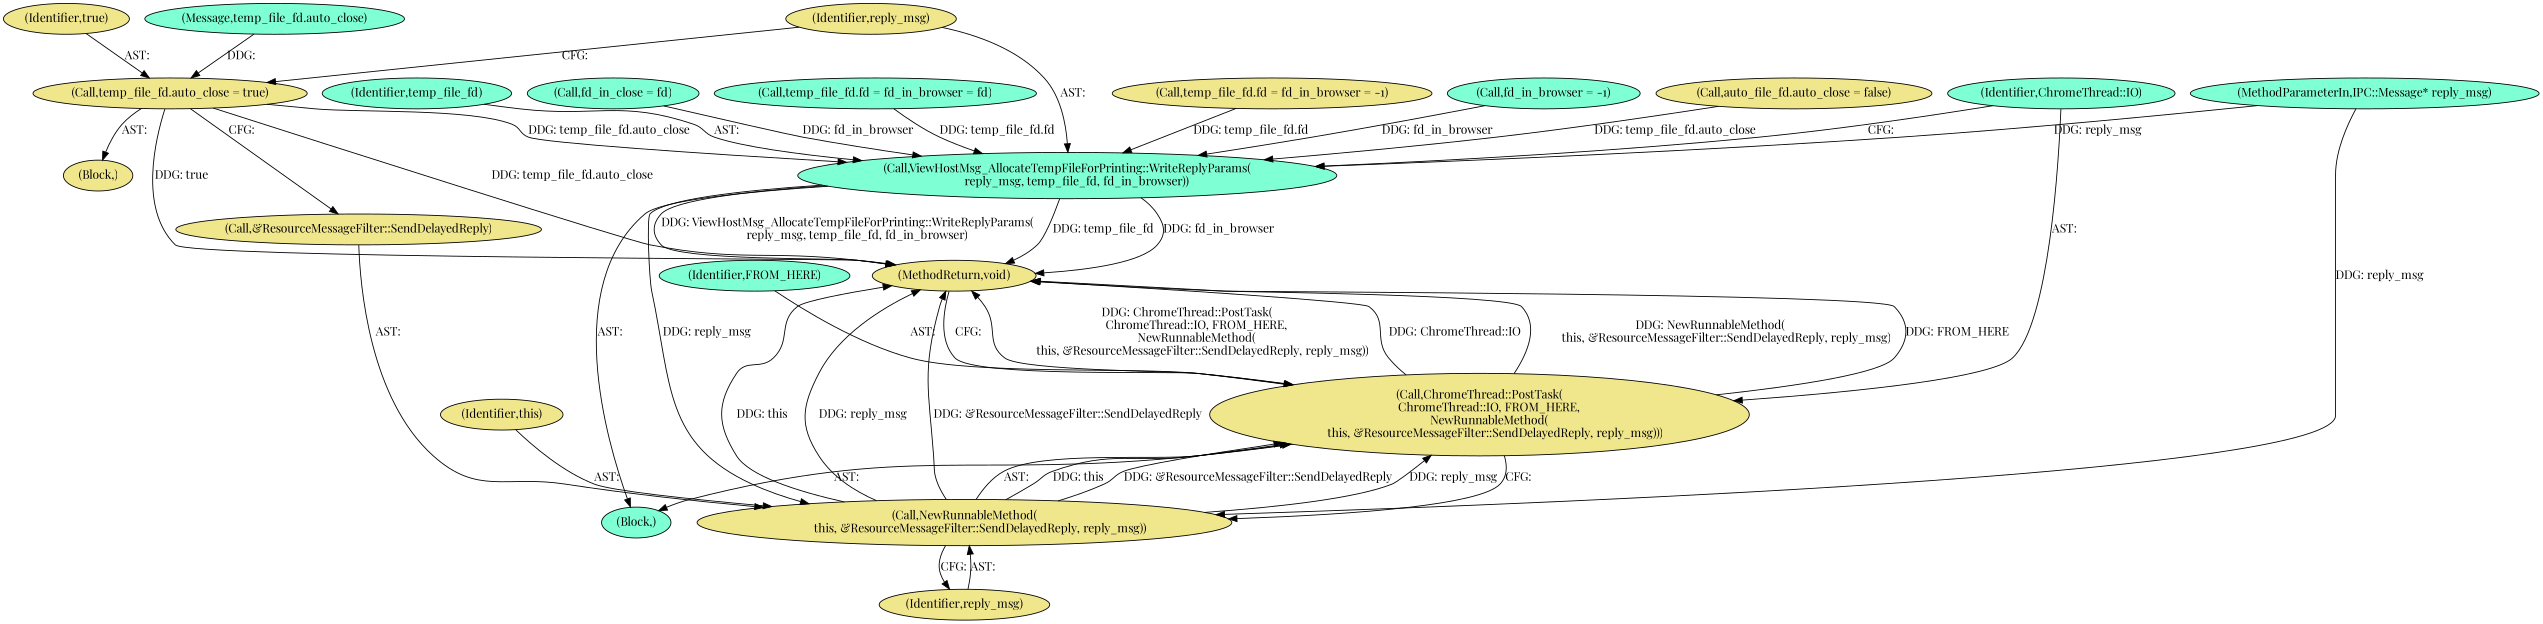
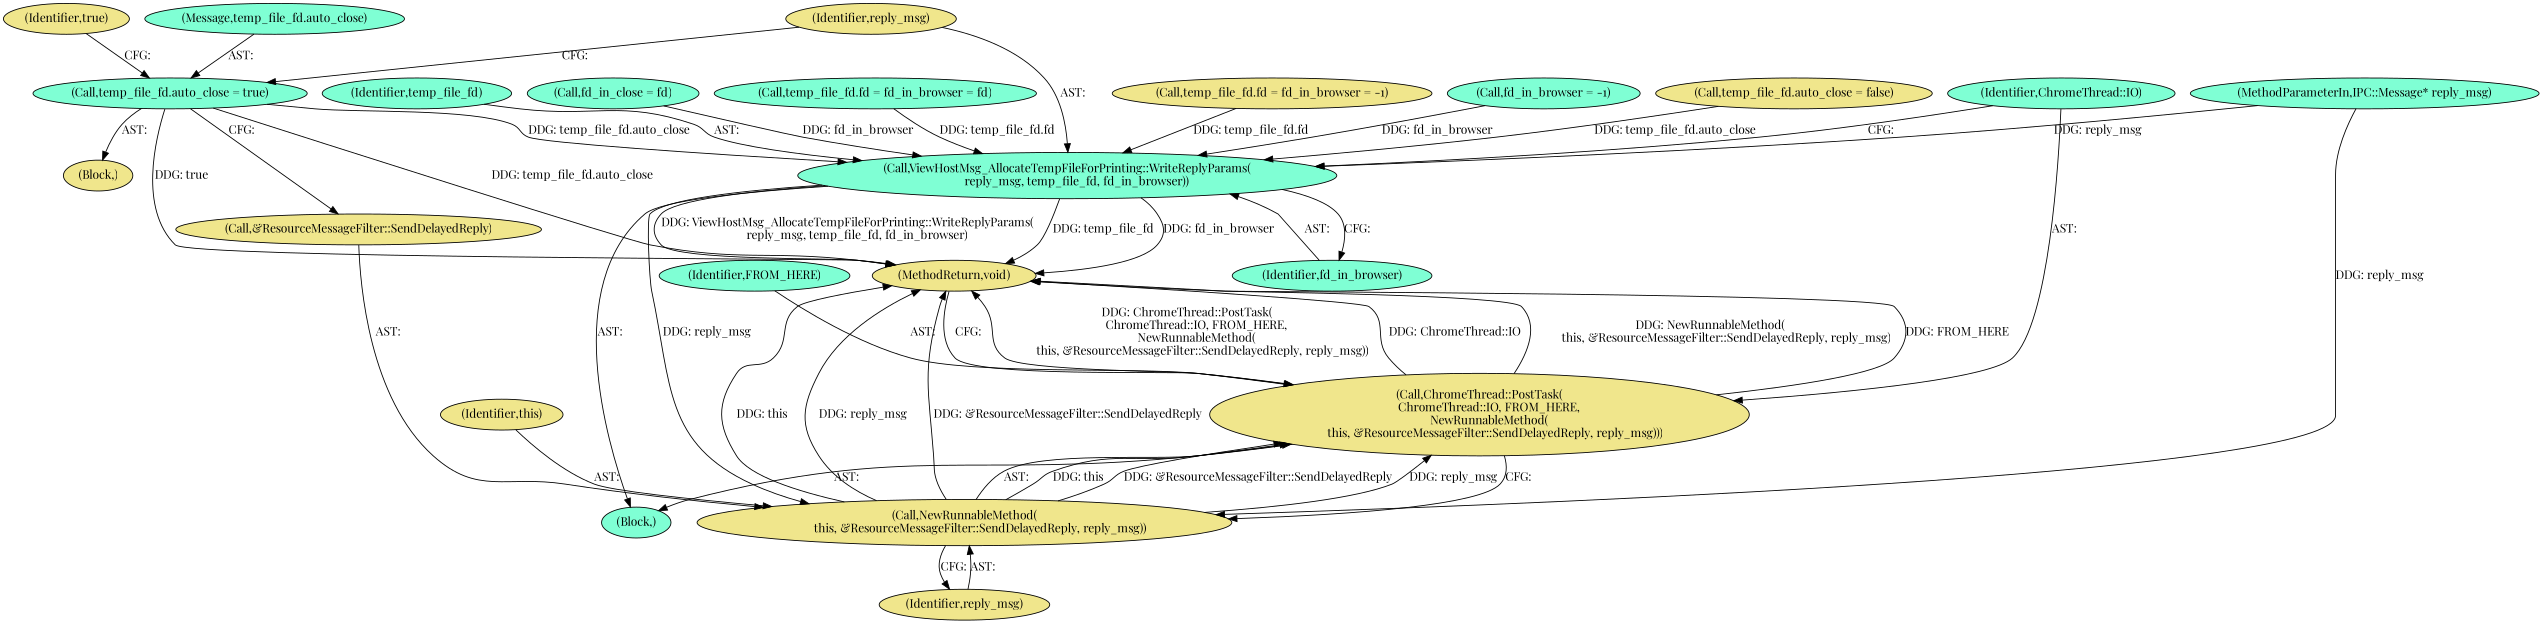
(139, 56) -> (139, 56)
(243, 56) -> (243, 56)
(170, 93) -> (170, 93)
(1794, 93) -> (1794, 93)
none -> (1332, 276)
